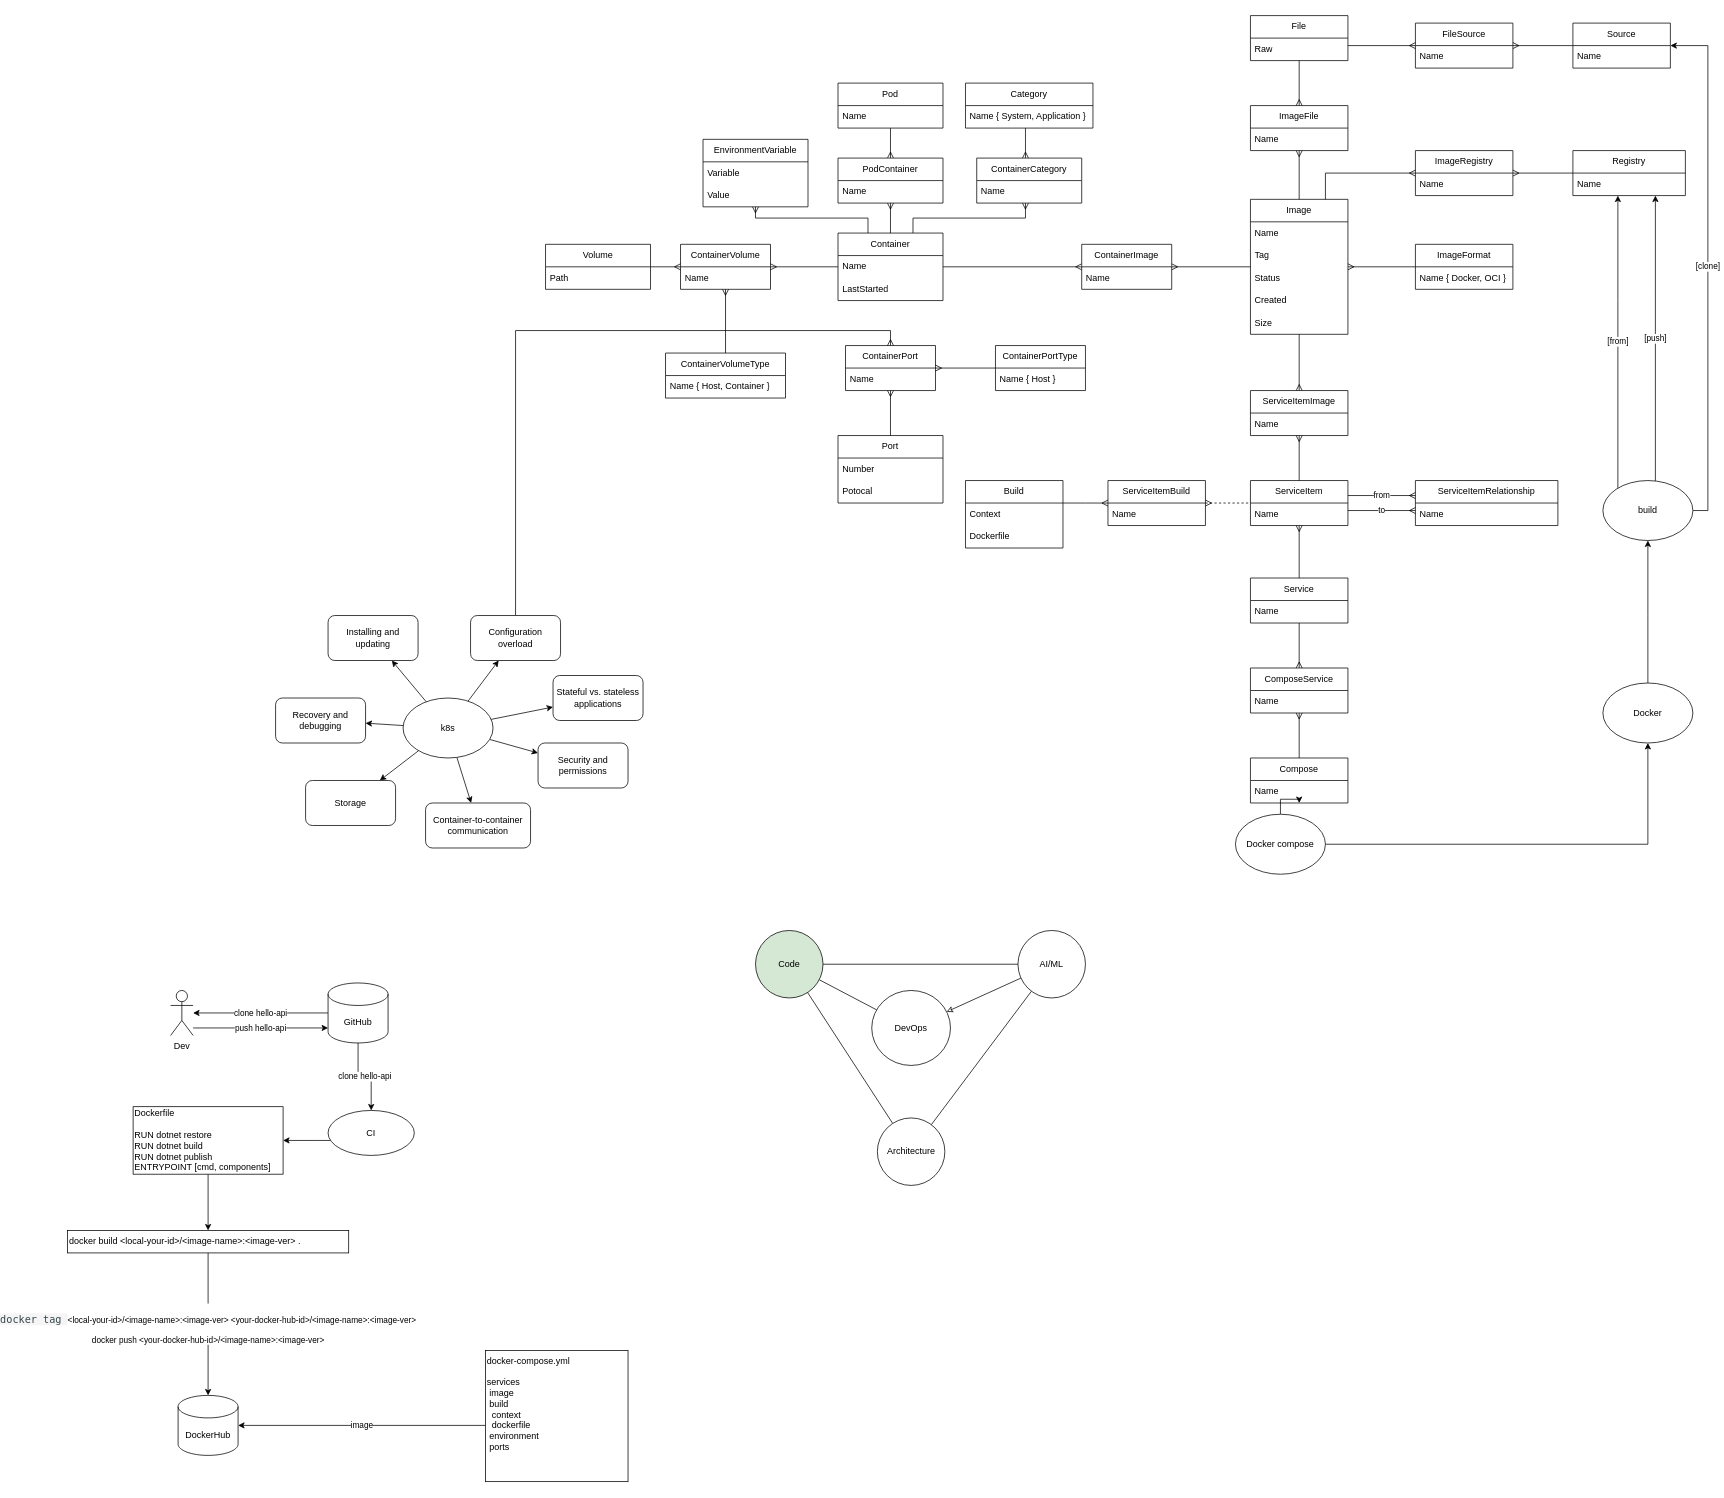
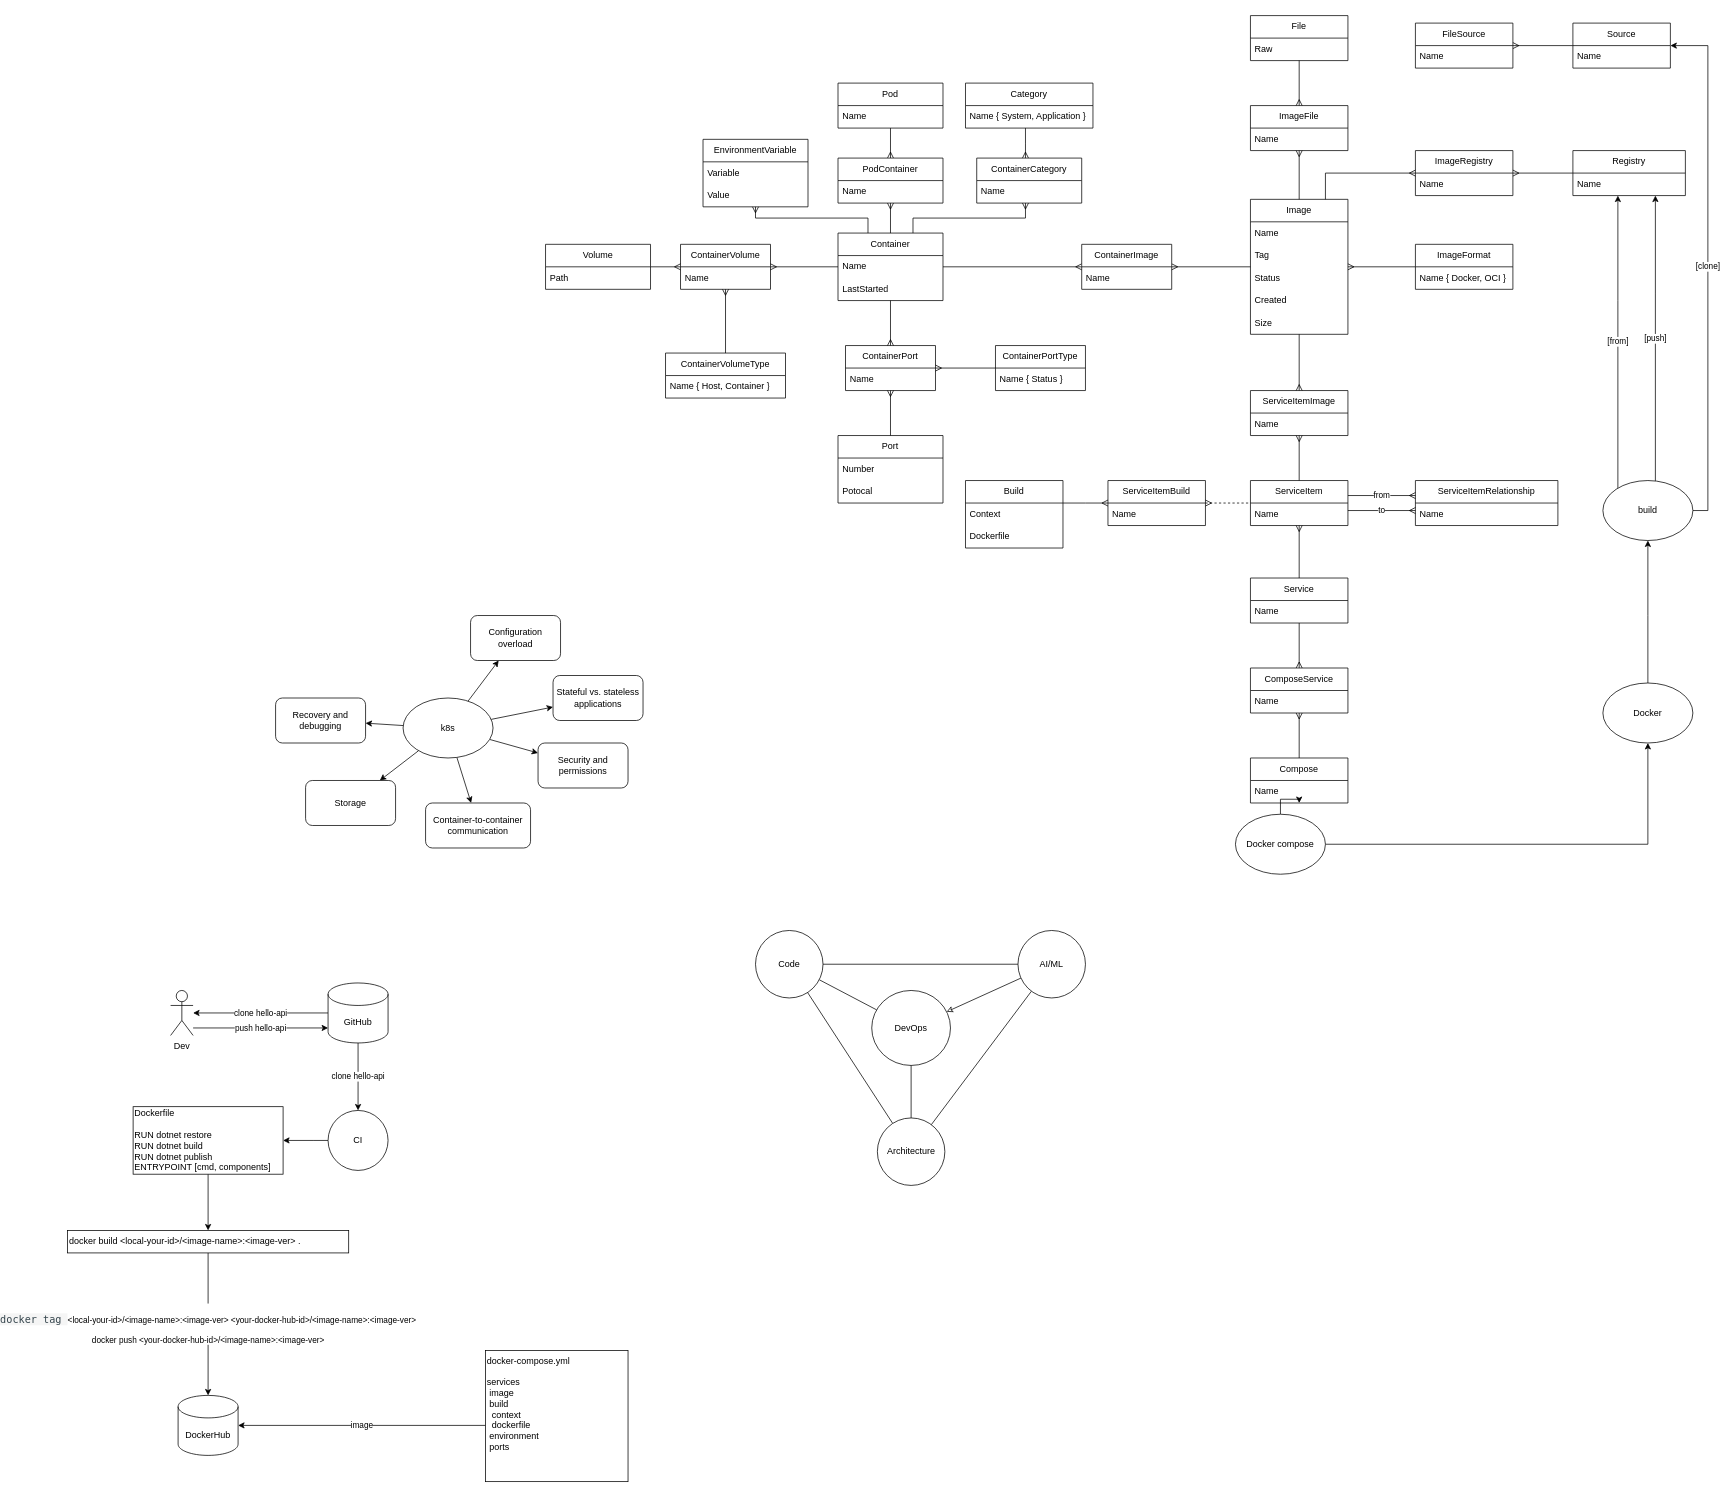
(1381, 45) -> none
(562, 330) -> (891, 317)
(1029, 379) -> (1034, 379)
(373, 638) -> none
(411, 683) -> none
(789, 964) -> (789, 964)
none -> (911, 1092)
(371, 1133) -> (358, 1140)
